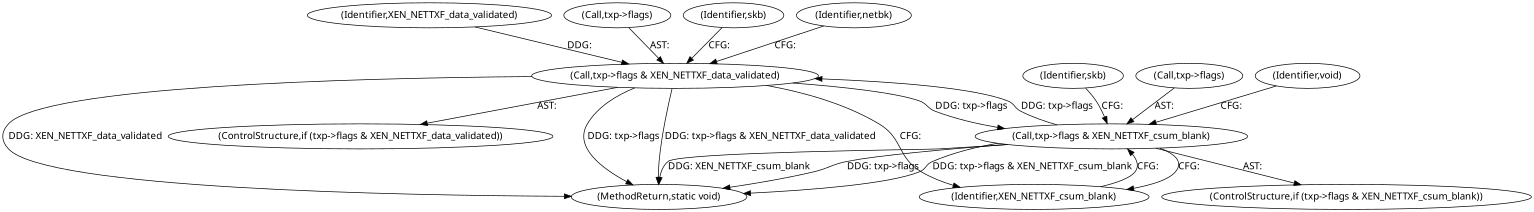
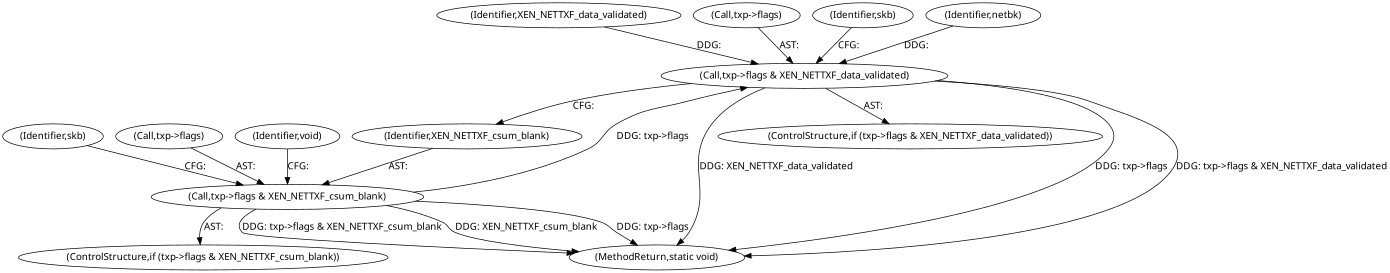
(787, 46) -> (918, 46)
(898, 95) -> none
(1149, 167) -> (400, 167)
(1171, 175) -> none
